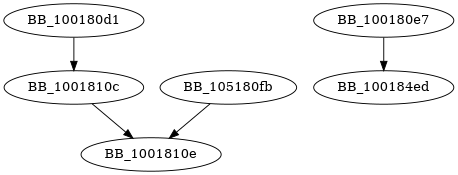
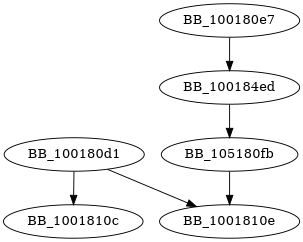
none -> (230, 116)
(109, 118) -> (148, 186)
